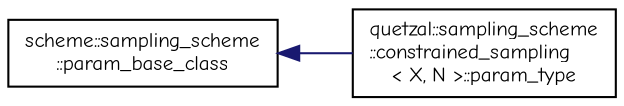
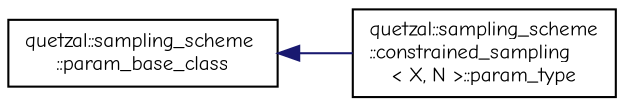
(143, 53) -> (143, 53)
